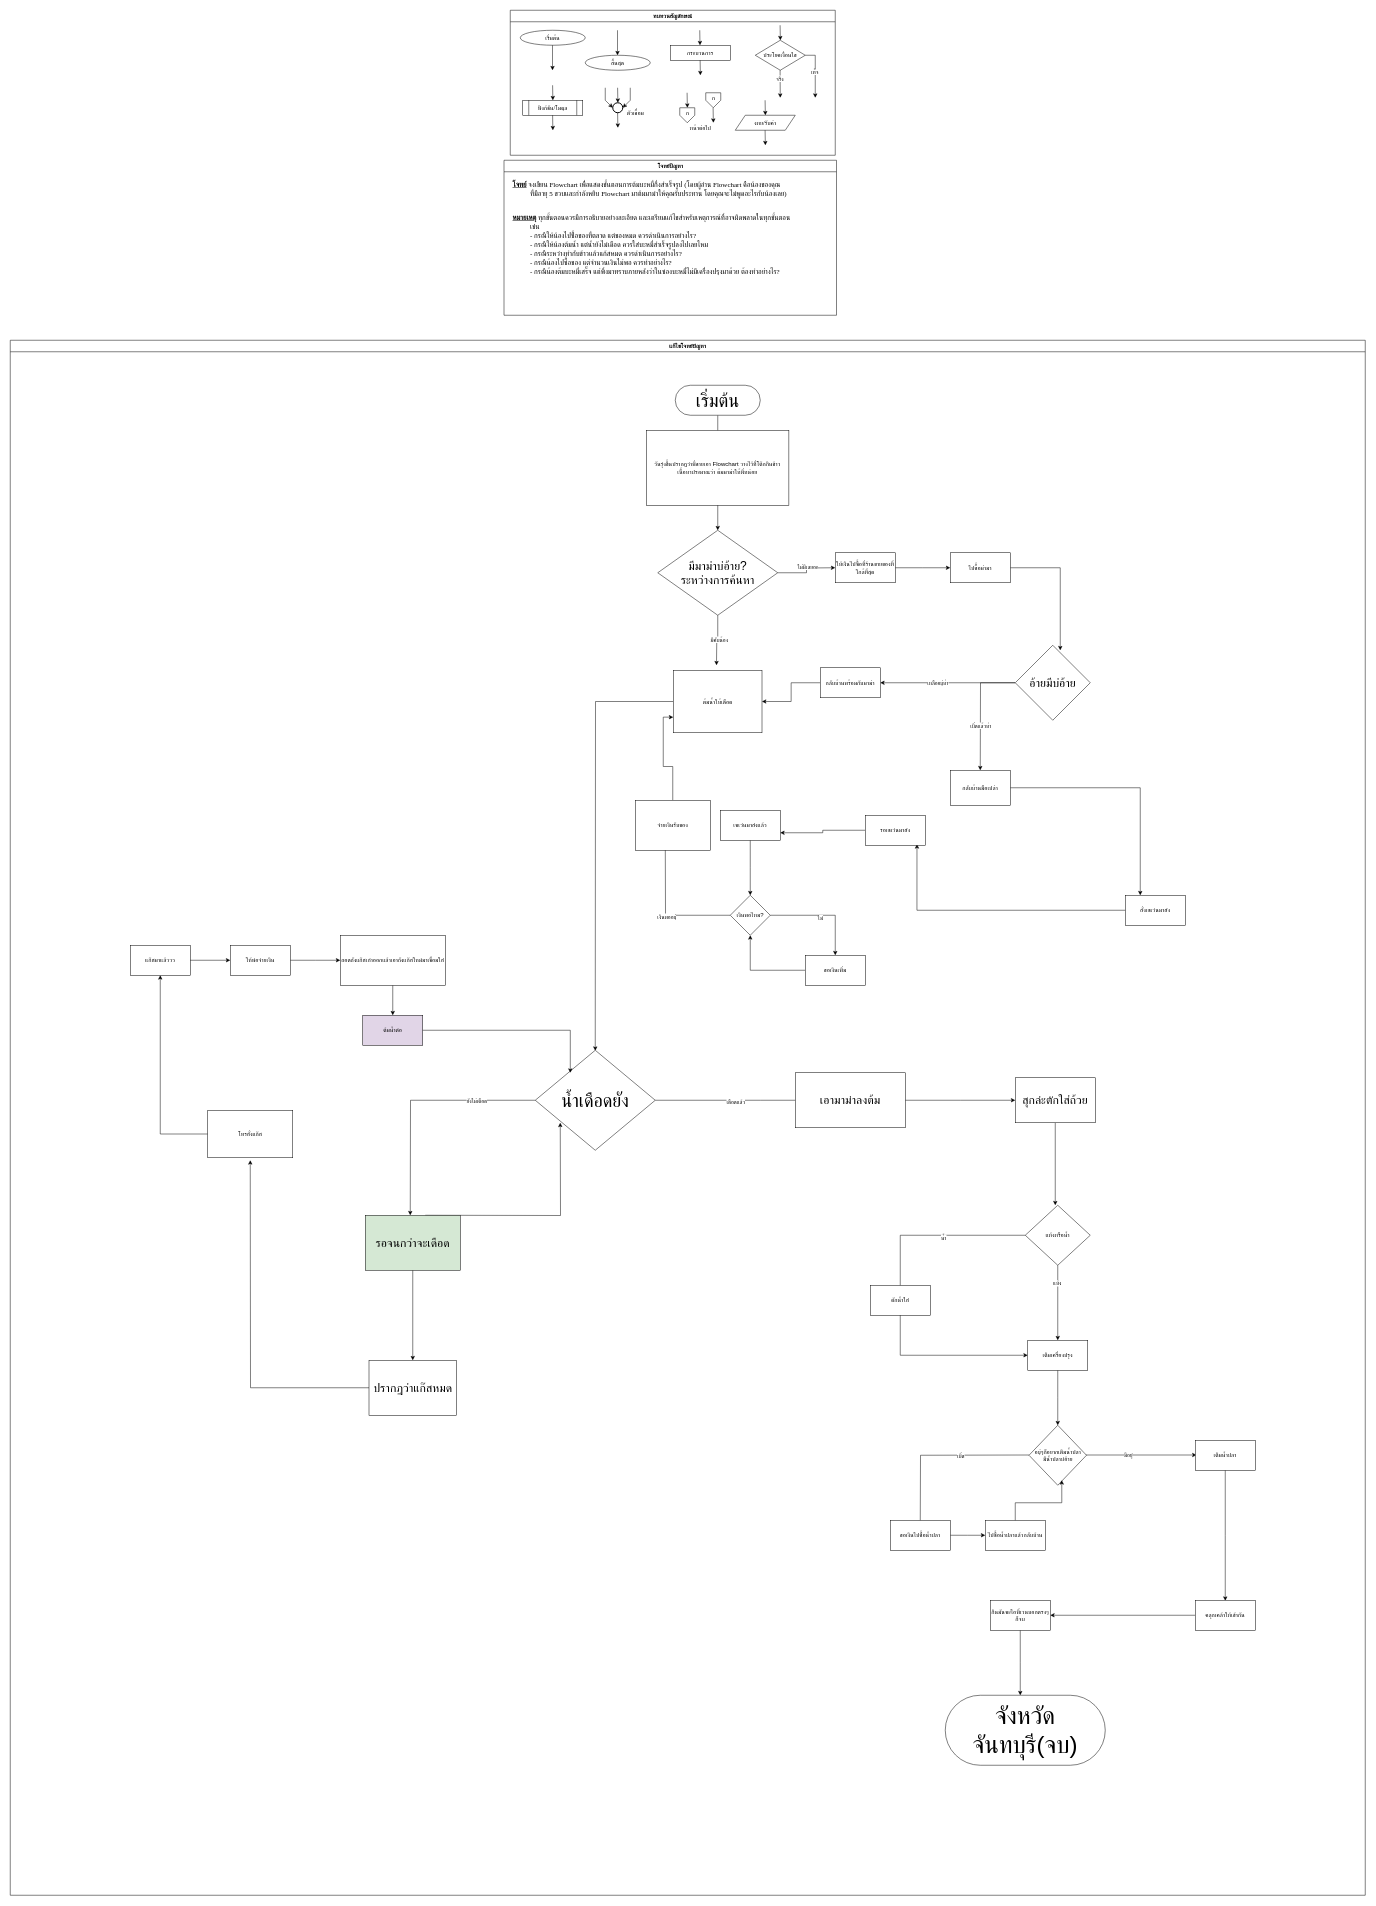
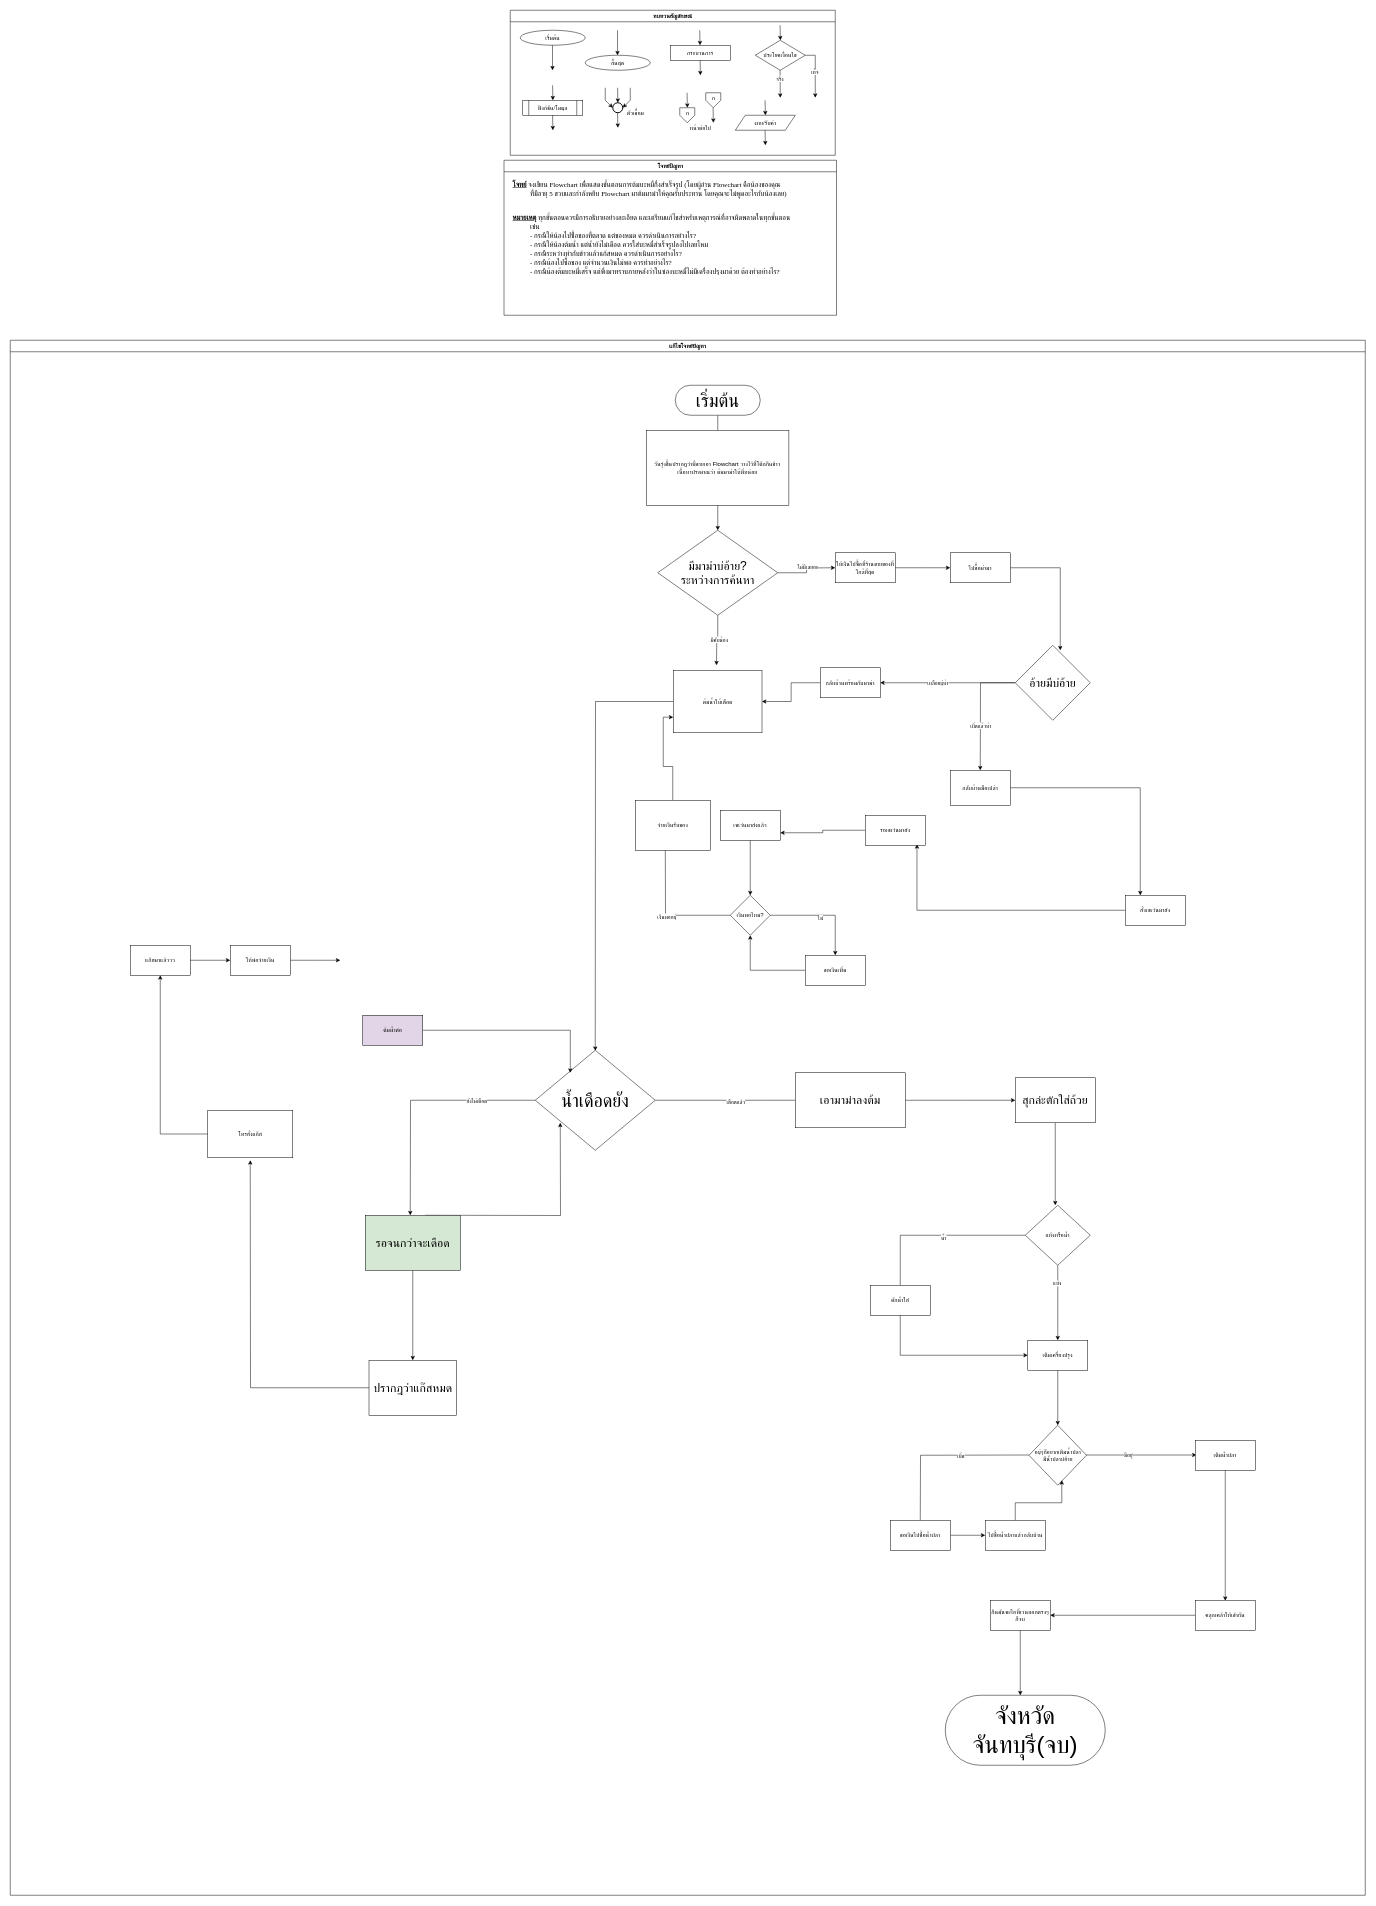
(393, 960) -> none
(393, 1010) -> none
